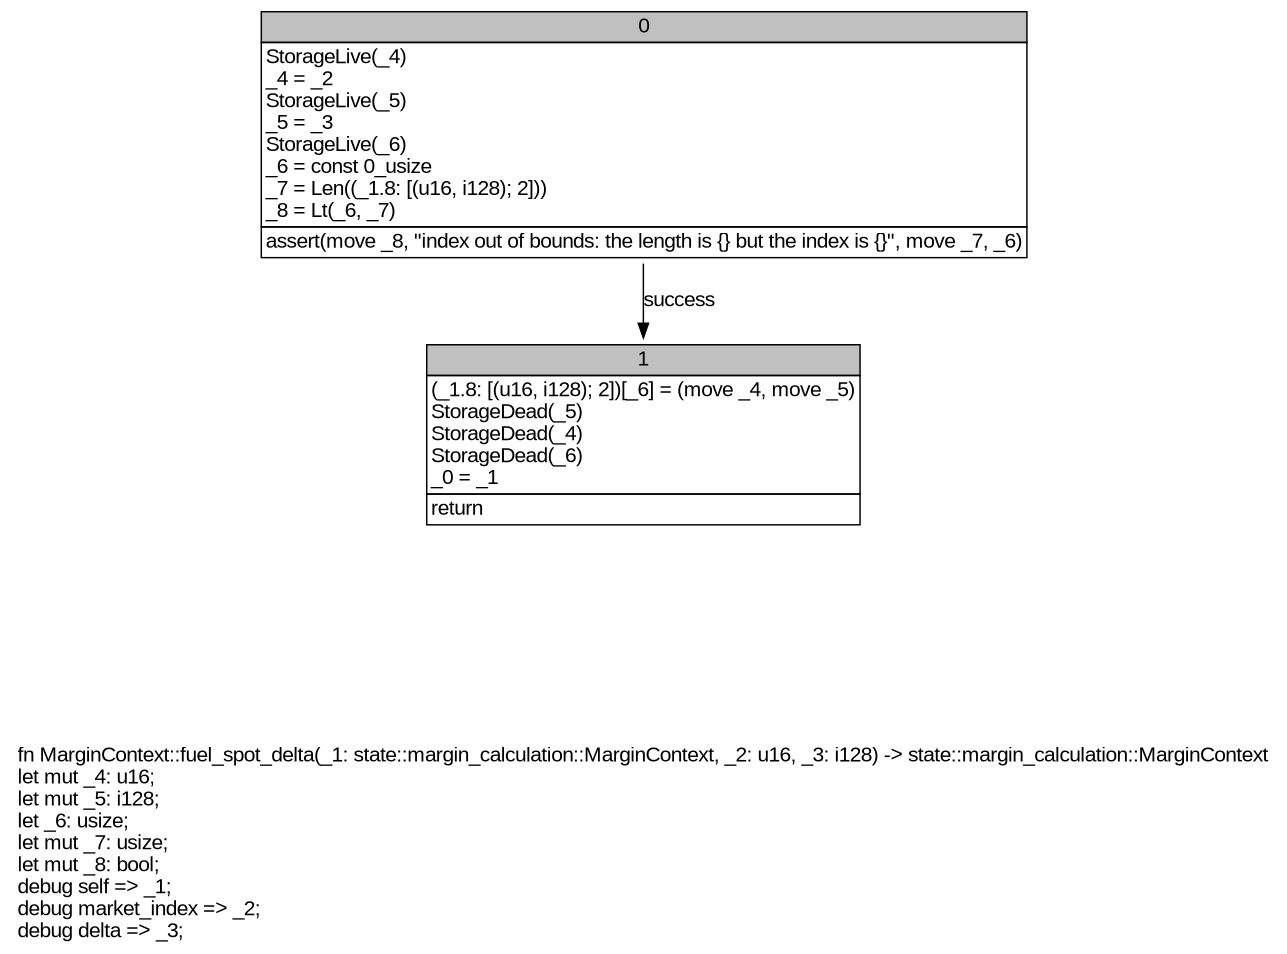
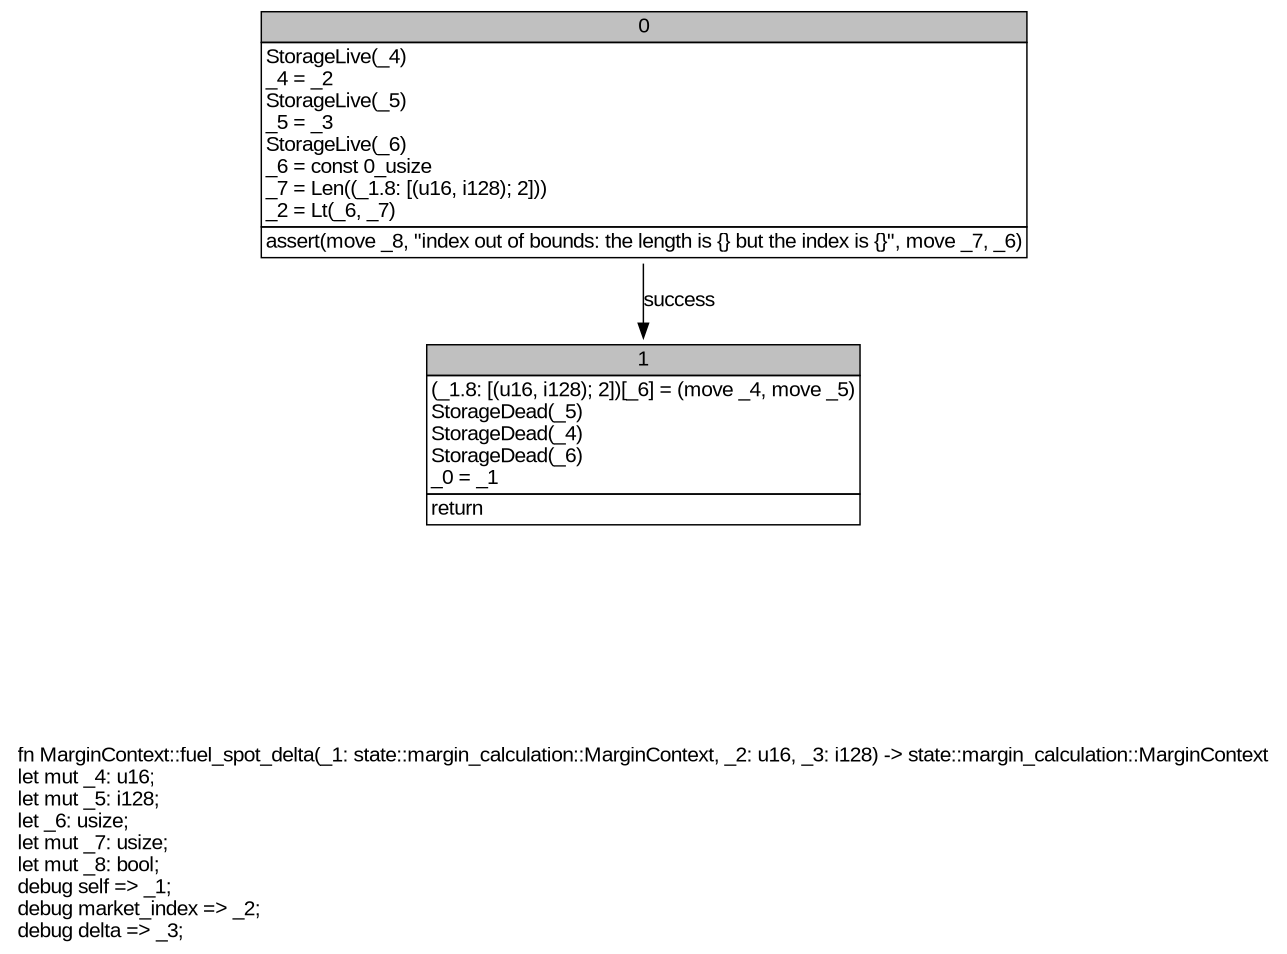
(331, 211) -> (331, 211)
